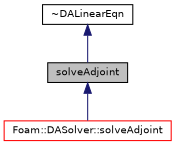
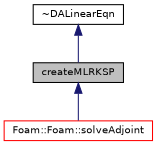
(88, 73) -> (78, 73)
(88, 131) -> (78, 131)
